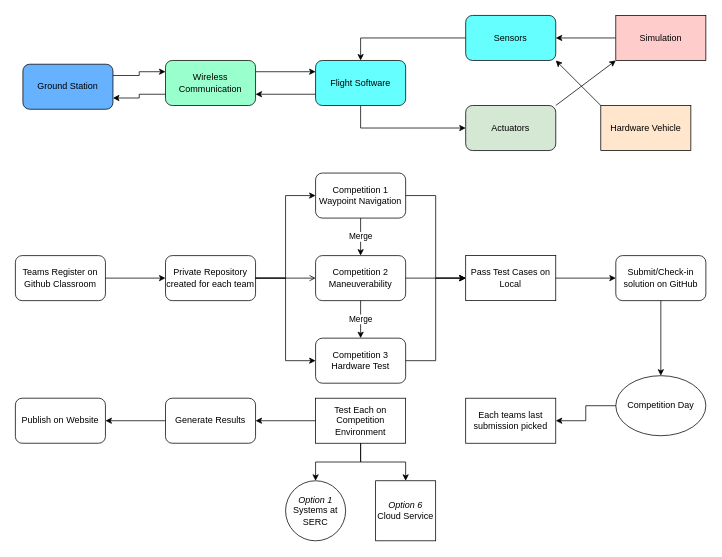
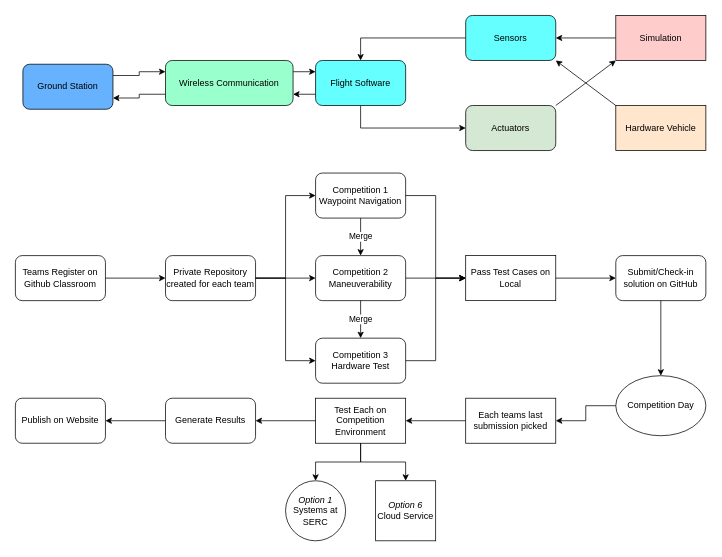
(210, 83) -> (229, 83)
(645, 128) -> (660, 128)
(310, 278) -> (309, 278)
none -> (438, 420)
